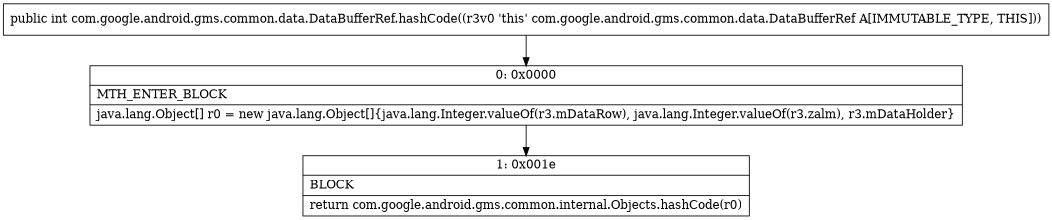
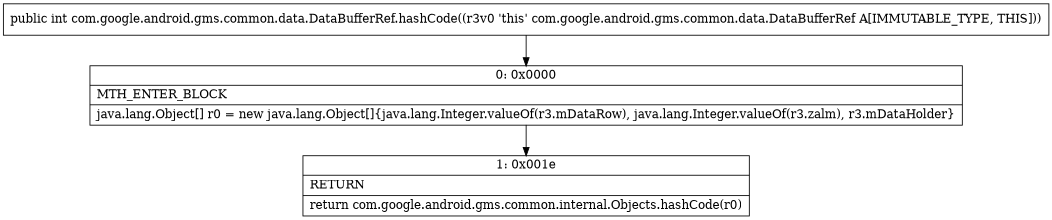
(332, 185) -> (337, 185)
